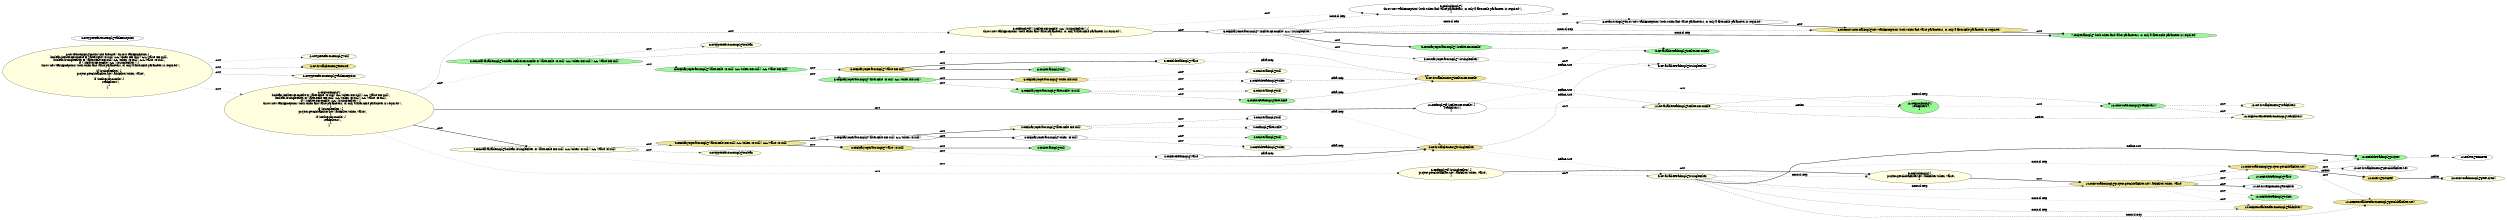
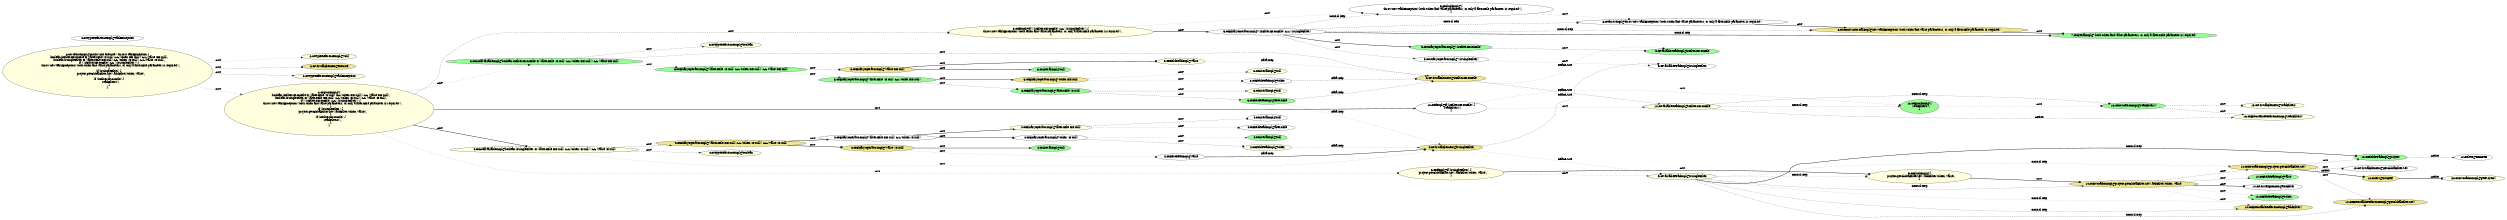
(1800, 105) -> (1800, 105)
(1267, 128) -> (1267, 128)
(2134, 146) -> (2134, 146)
